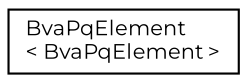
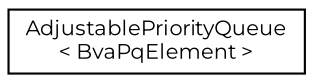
(124, 42) -> (157, 42)
